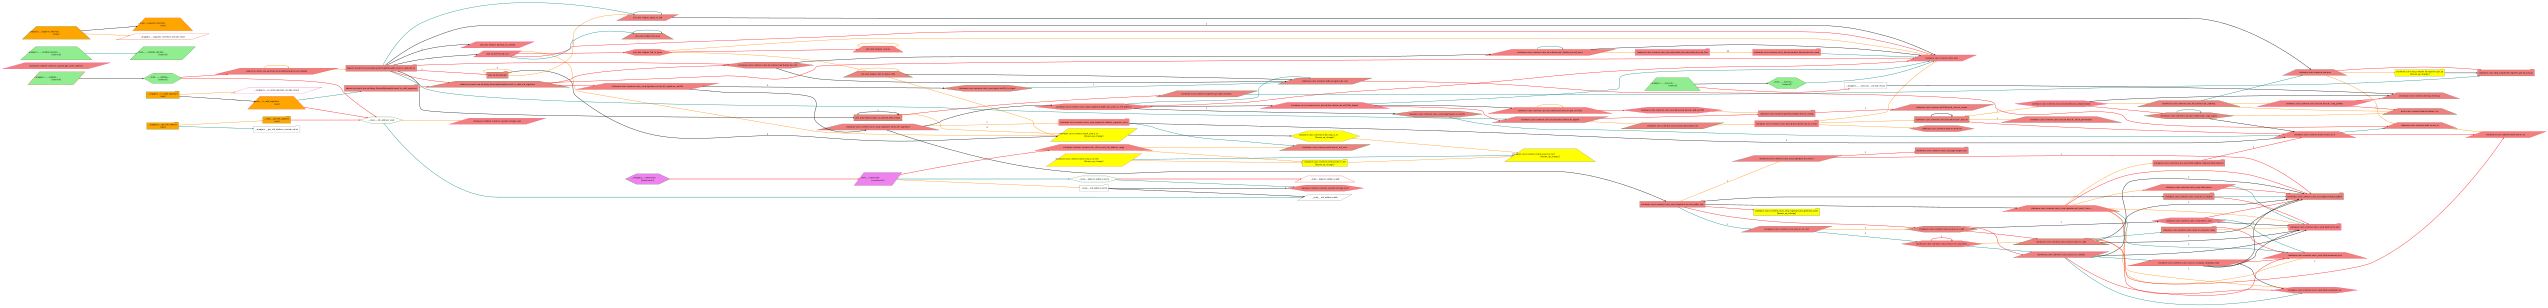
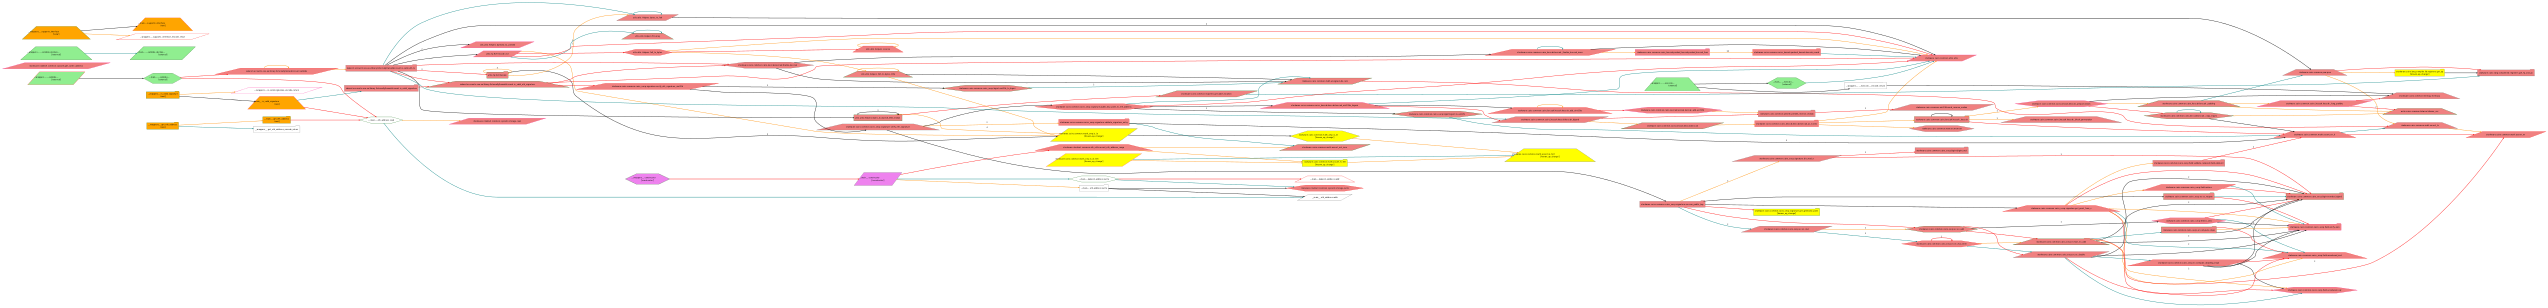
(1773, 92) -> (1773, 92)
